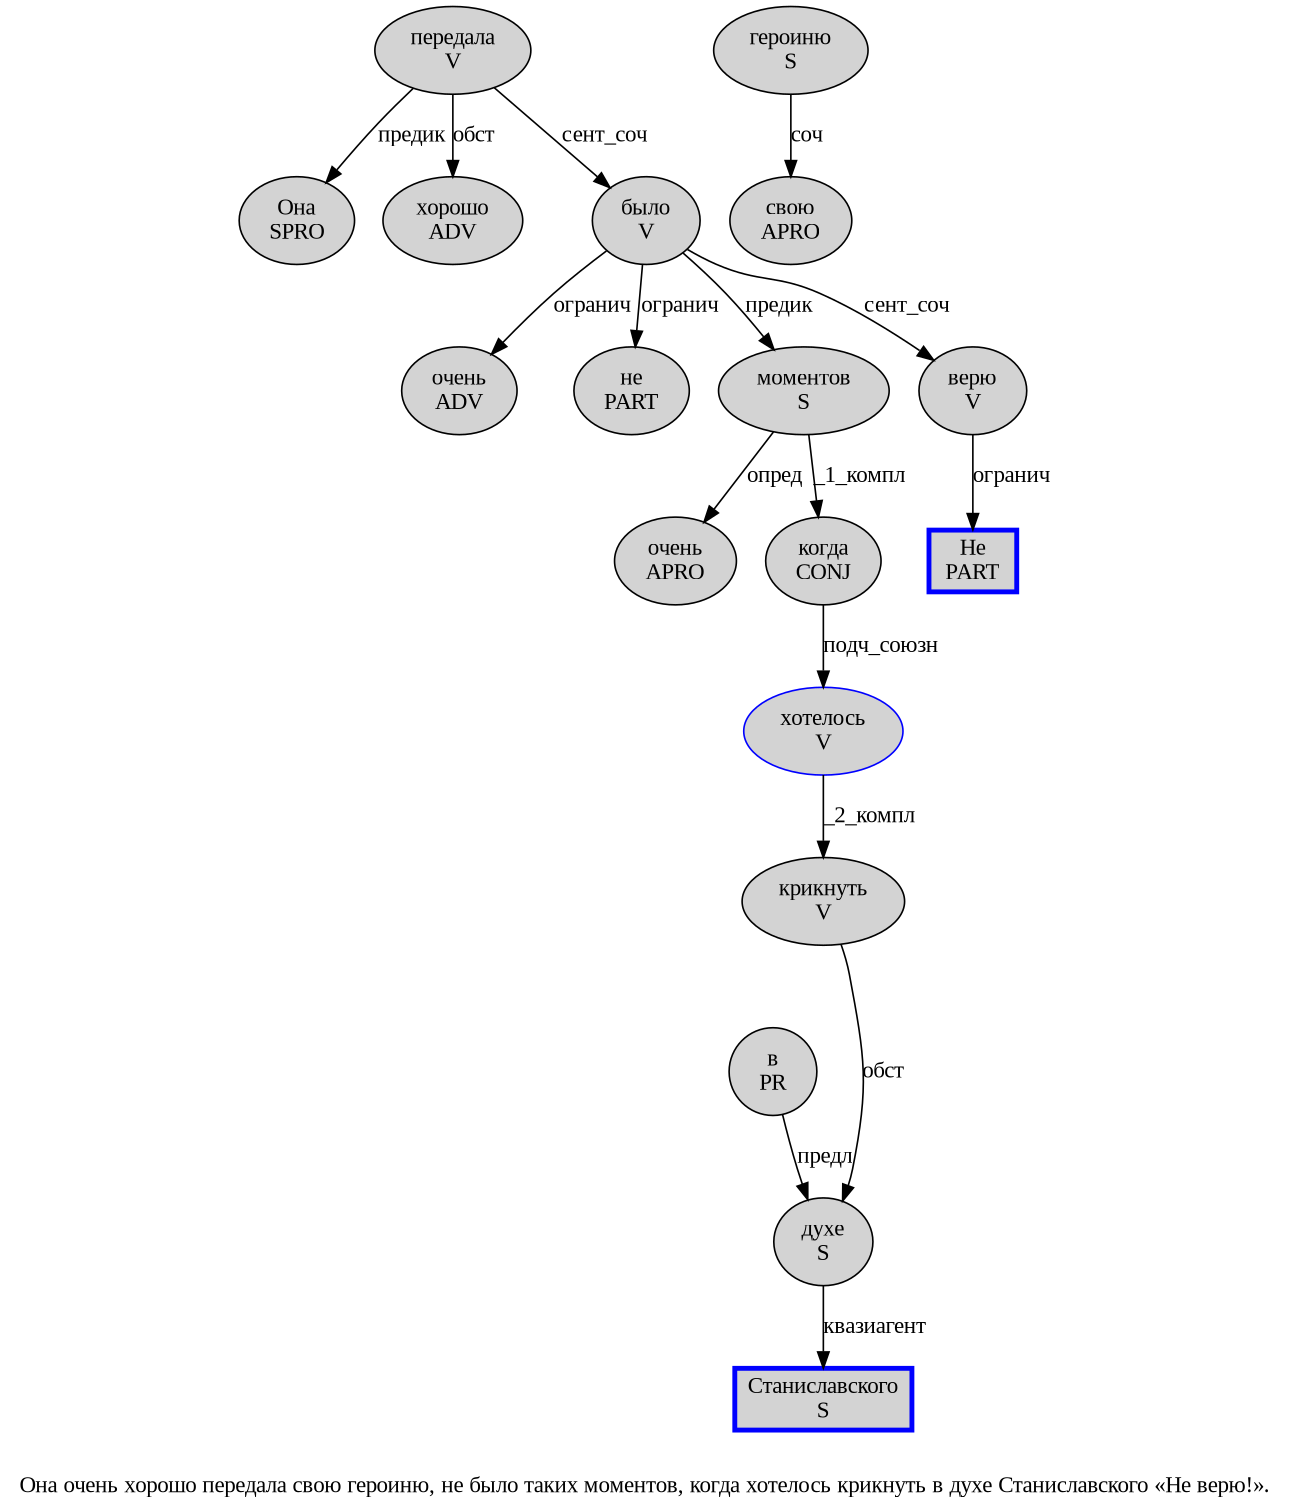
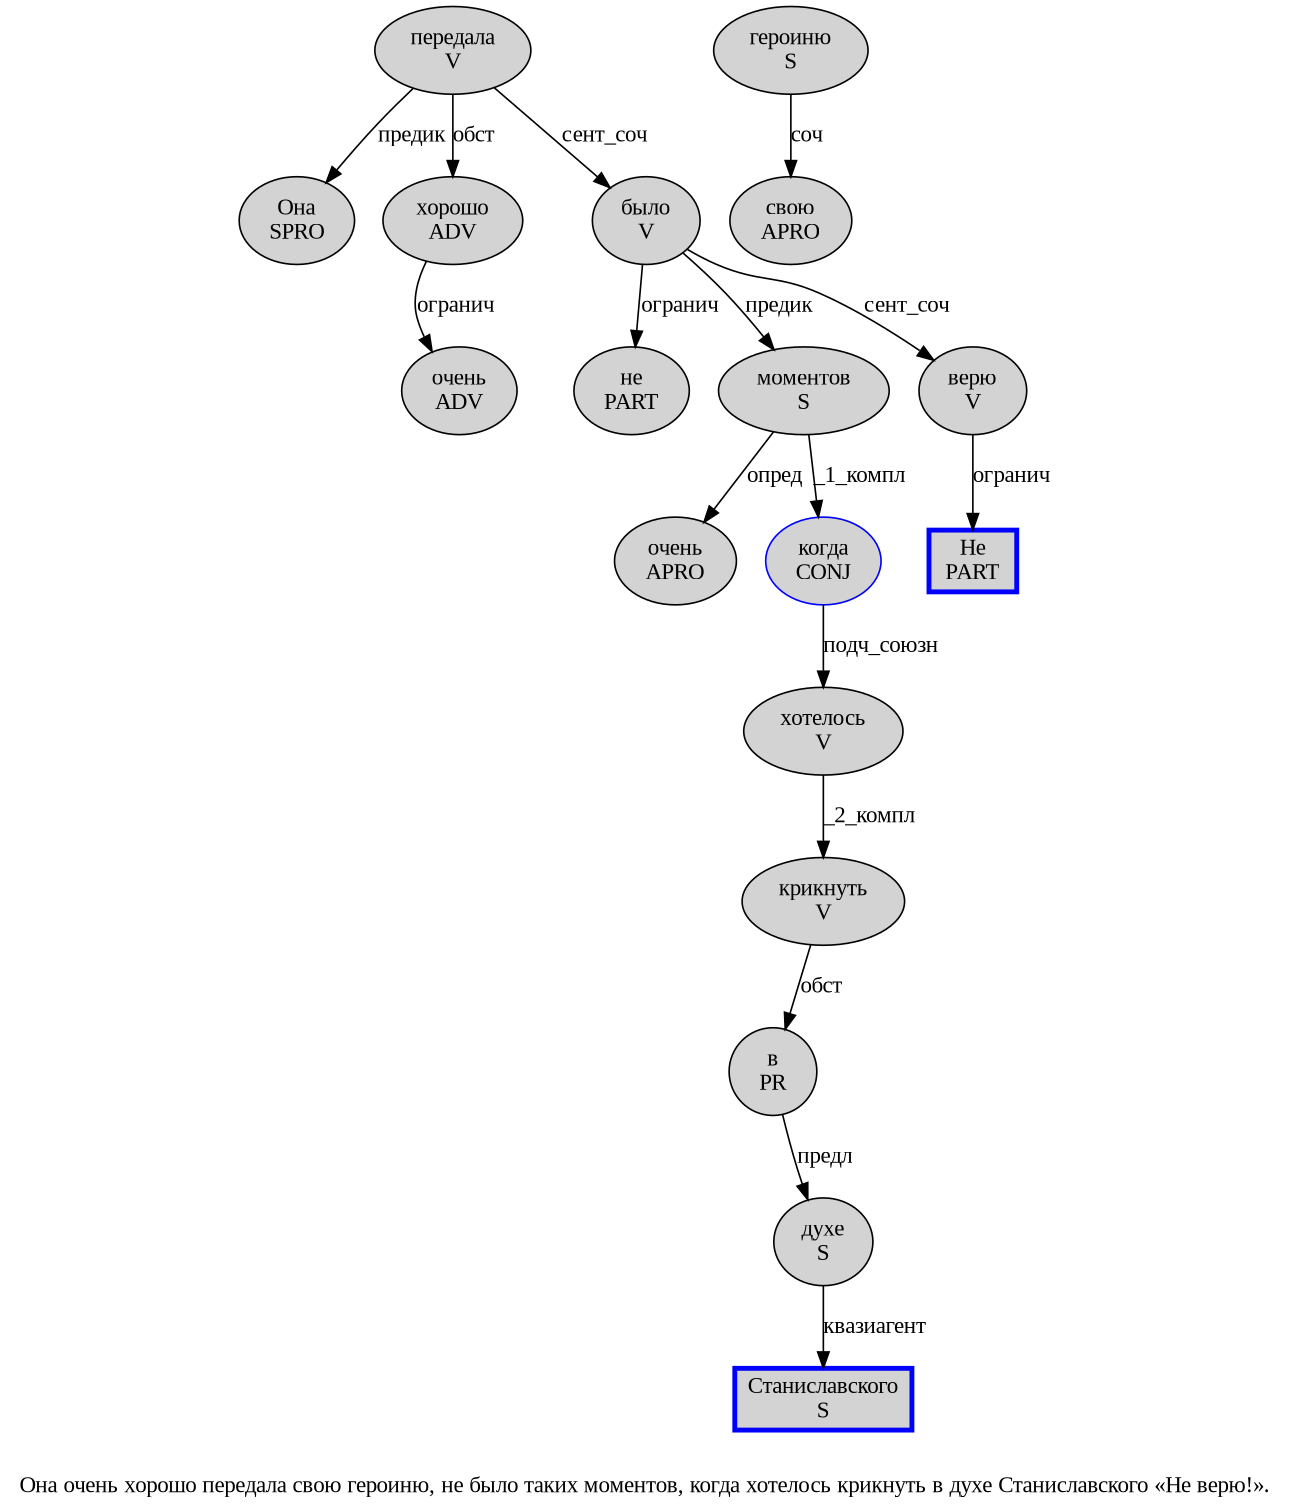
(553, 294) -> (415, 299)
(823, 561) -> (823, 561)
(823, 731) -> (823, 731)
(863, 1065) -> (800, 979)
